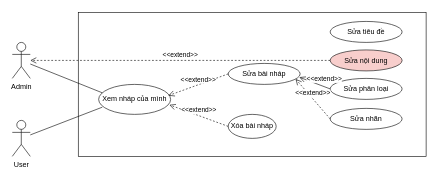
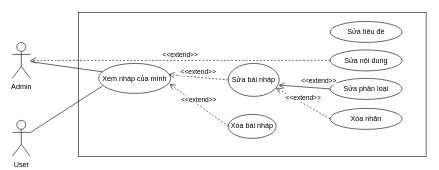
(366, 60) -> (366, 60)
(264, 74) -> (254, 80)
(135, 99) -> (135, 78)
(366, 119) -> (366, 119)
